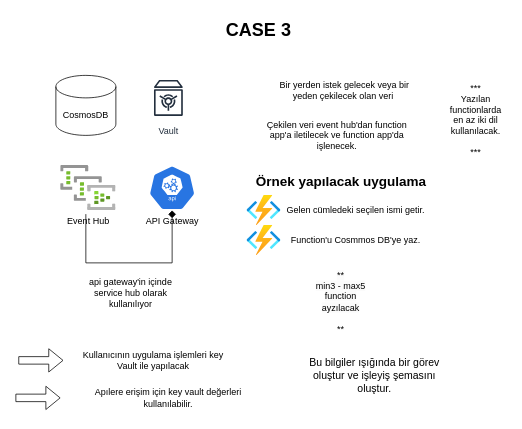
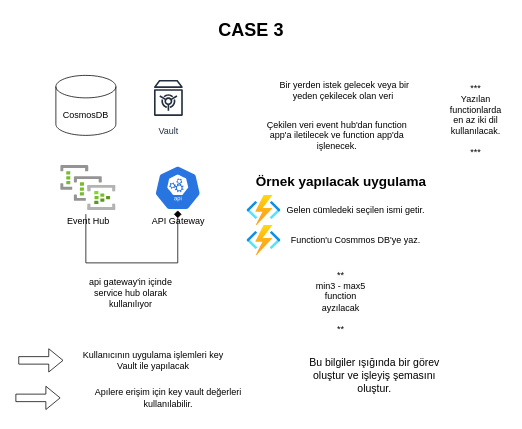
(258, 30) -> (251, 30)
(172, 188) -> (178, 188)
